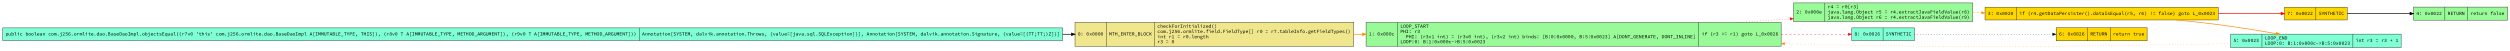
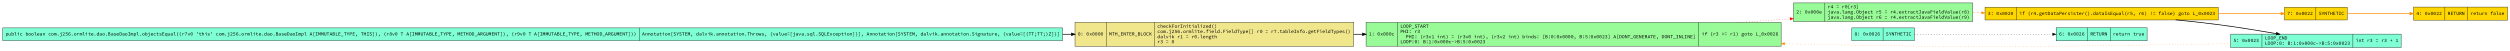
(2250, 14) -> (2250, 14)
(2379, 14) -> (2379, 14)
(2461, 14) -> (2461, 14)
(2226, 26) -> (2226, 26)
(1358, 34) -> (1358, 34)
(1815, 34) -> none
(2102, 34) -> (2102, 34)
(1183, 37) -> (1187, 37)
